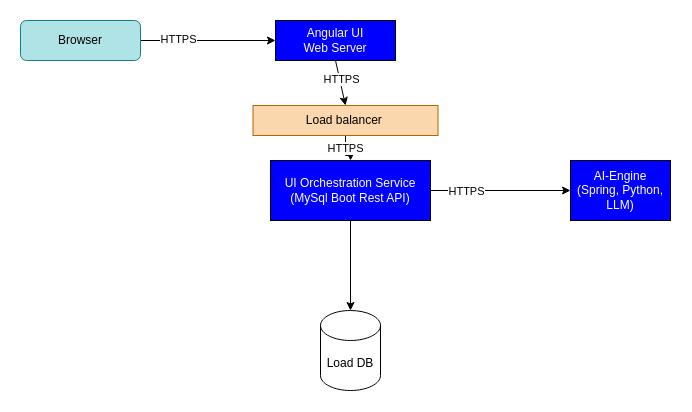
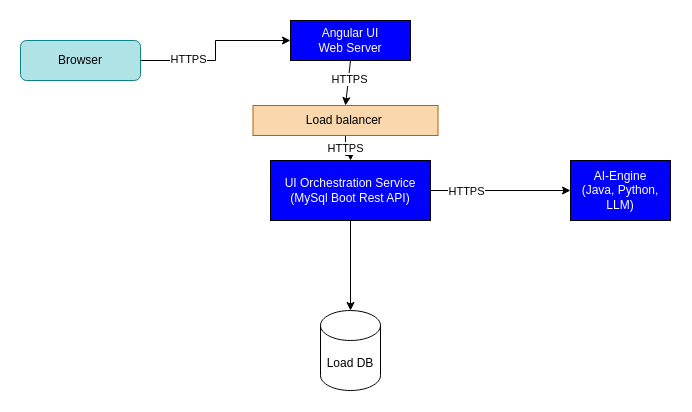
(81, 41) -> (81, 61)
(336, 41) -> (351, 41)
(621, 191) -> (621, 191)
